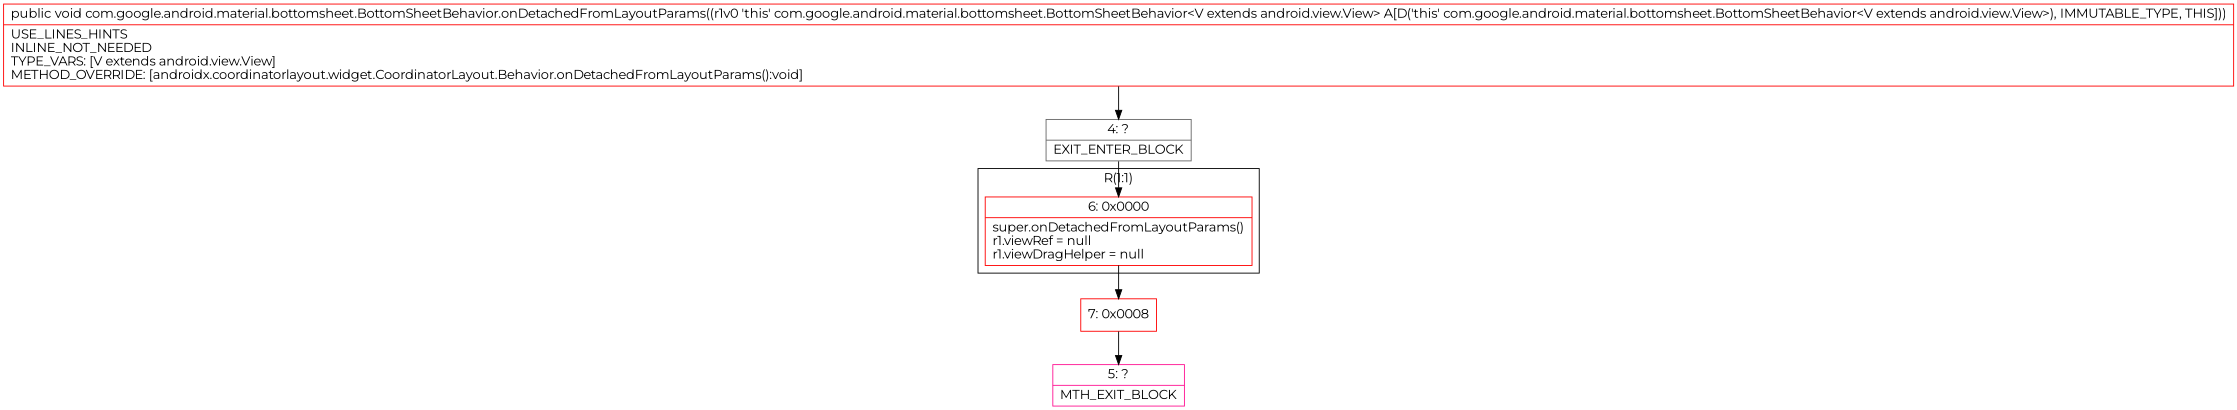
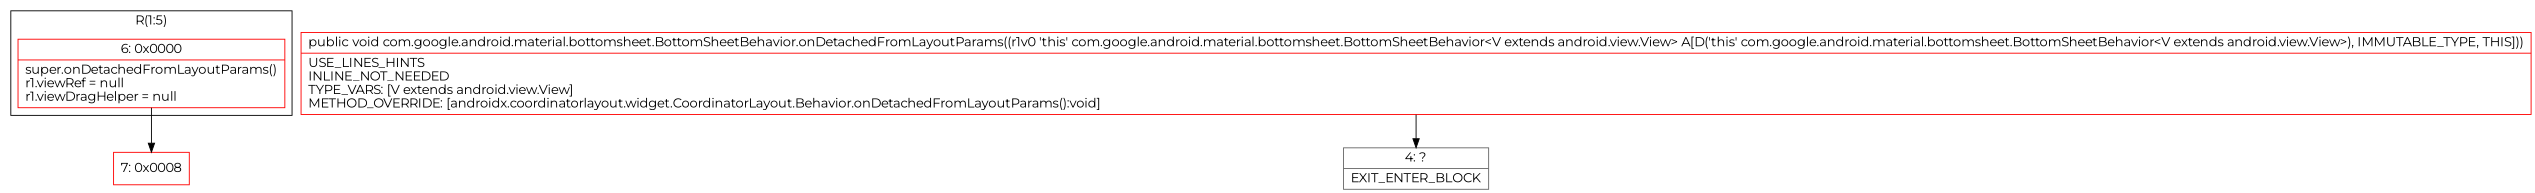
(1119, 175) -> none
(1119, 179) -> (151, 21)
(1119, 385) -> none
